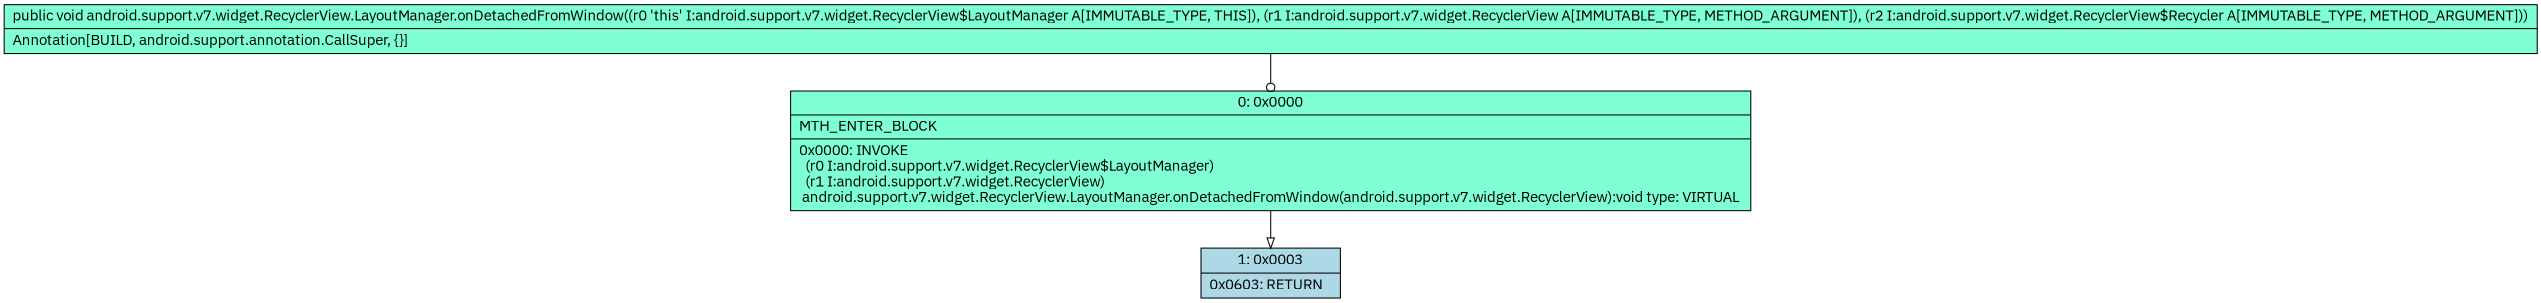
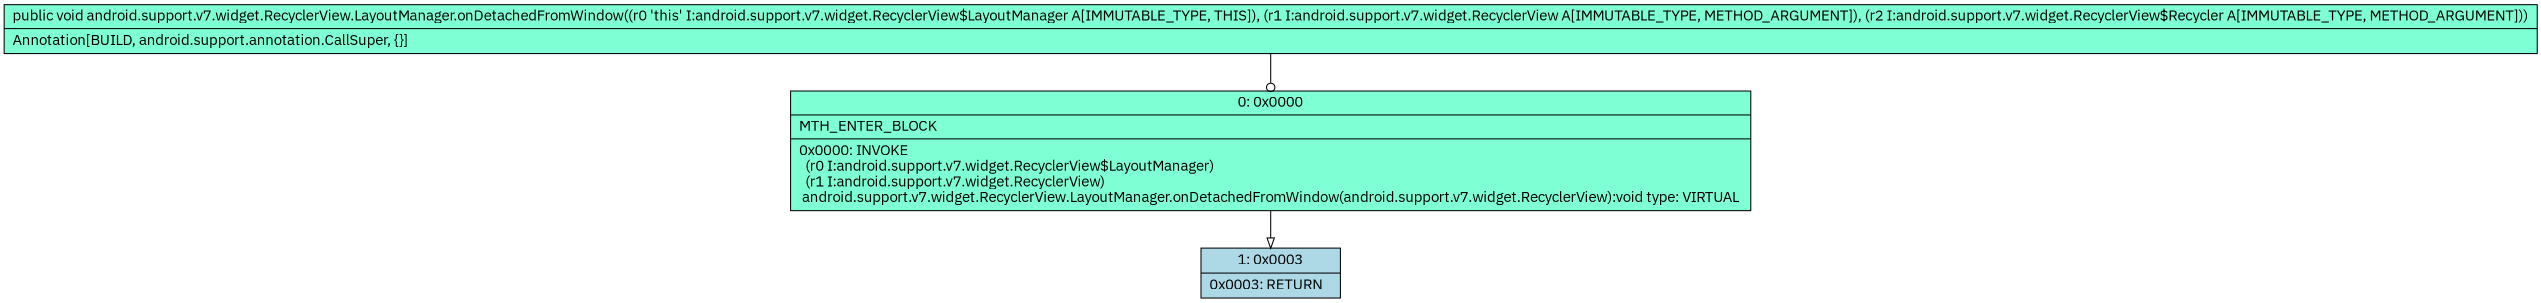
(1271, 285) -> (1271, 285)
